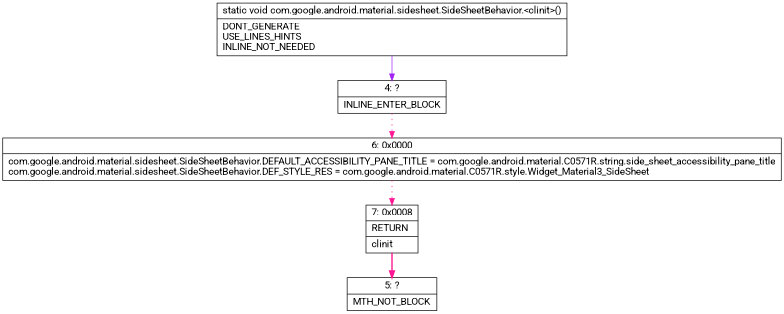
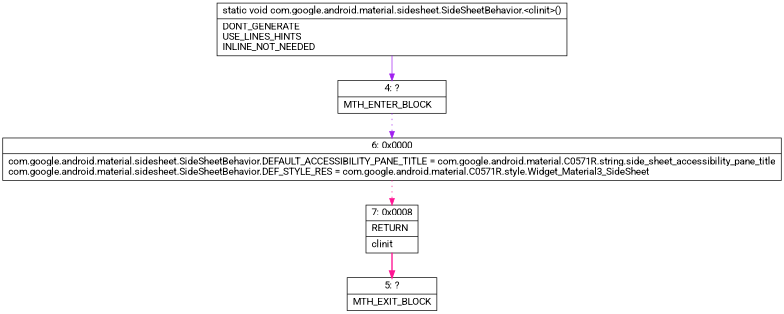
(392, 105) -> (388, 105)
(392, 122) -> (392, 122)
(392, 302) -> (392, 302)
